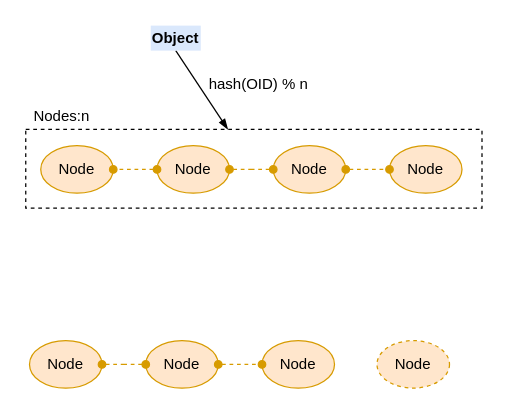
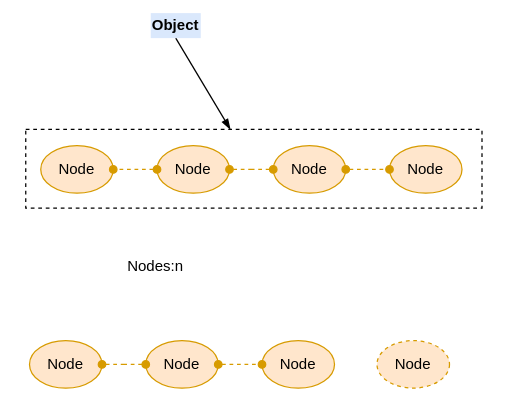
(176, 38) -> (176, 26)
(259, 84) -> none
(62, 117) -> (156, 267)
